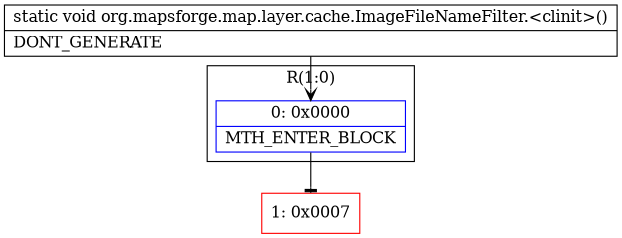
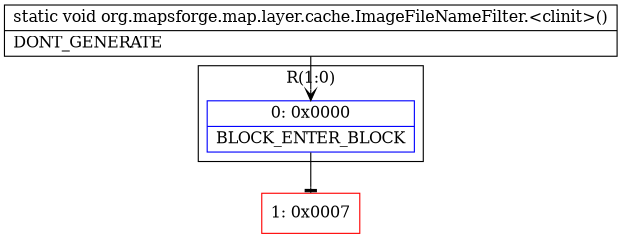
(311, 139) -> (311, 139)
